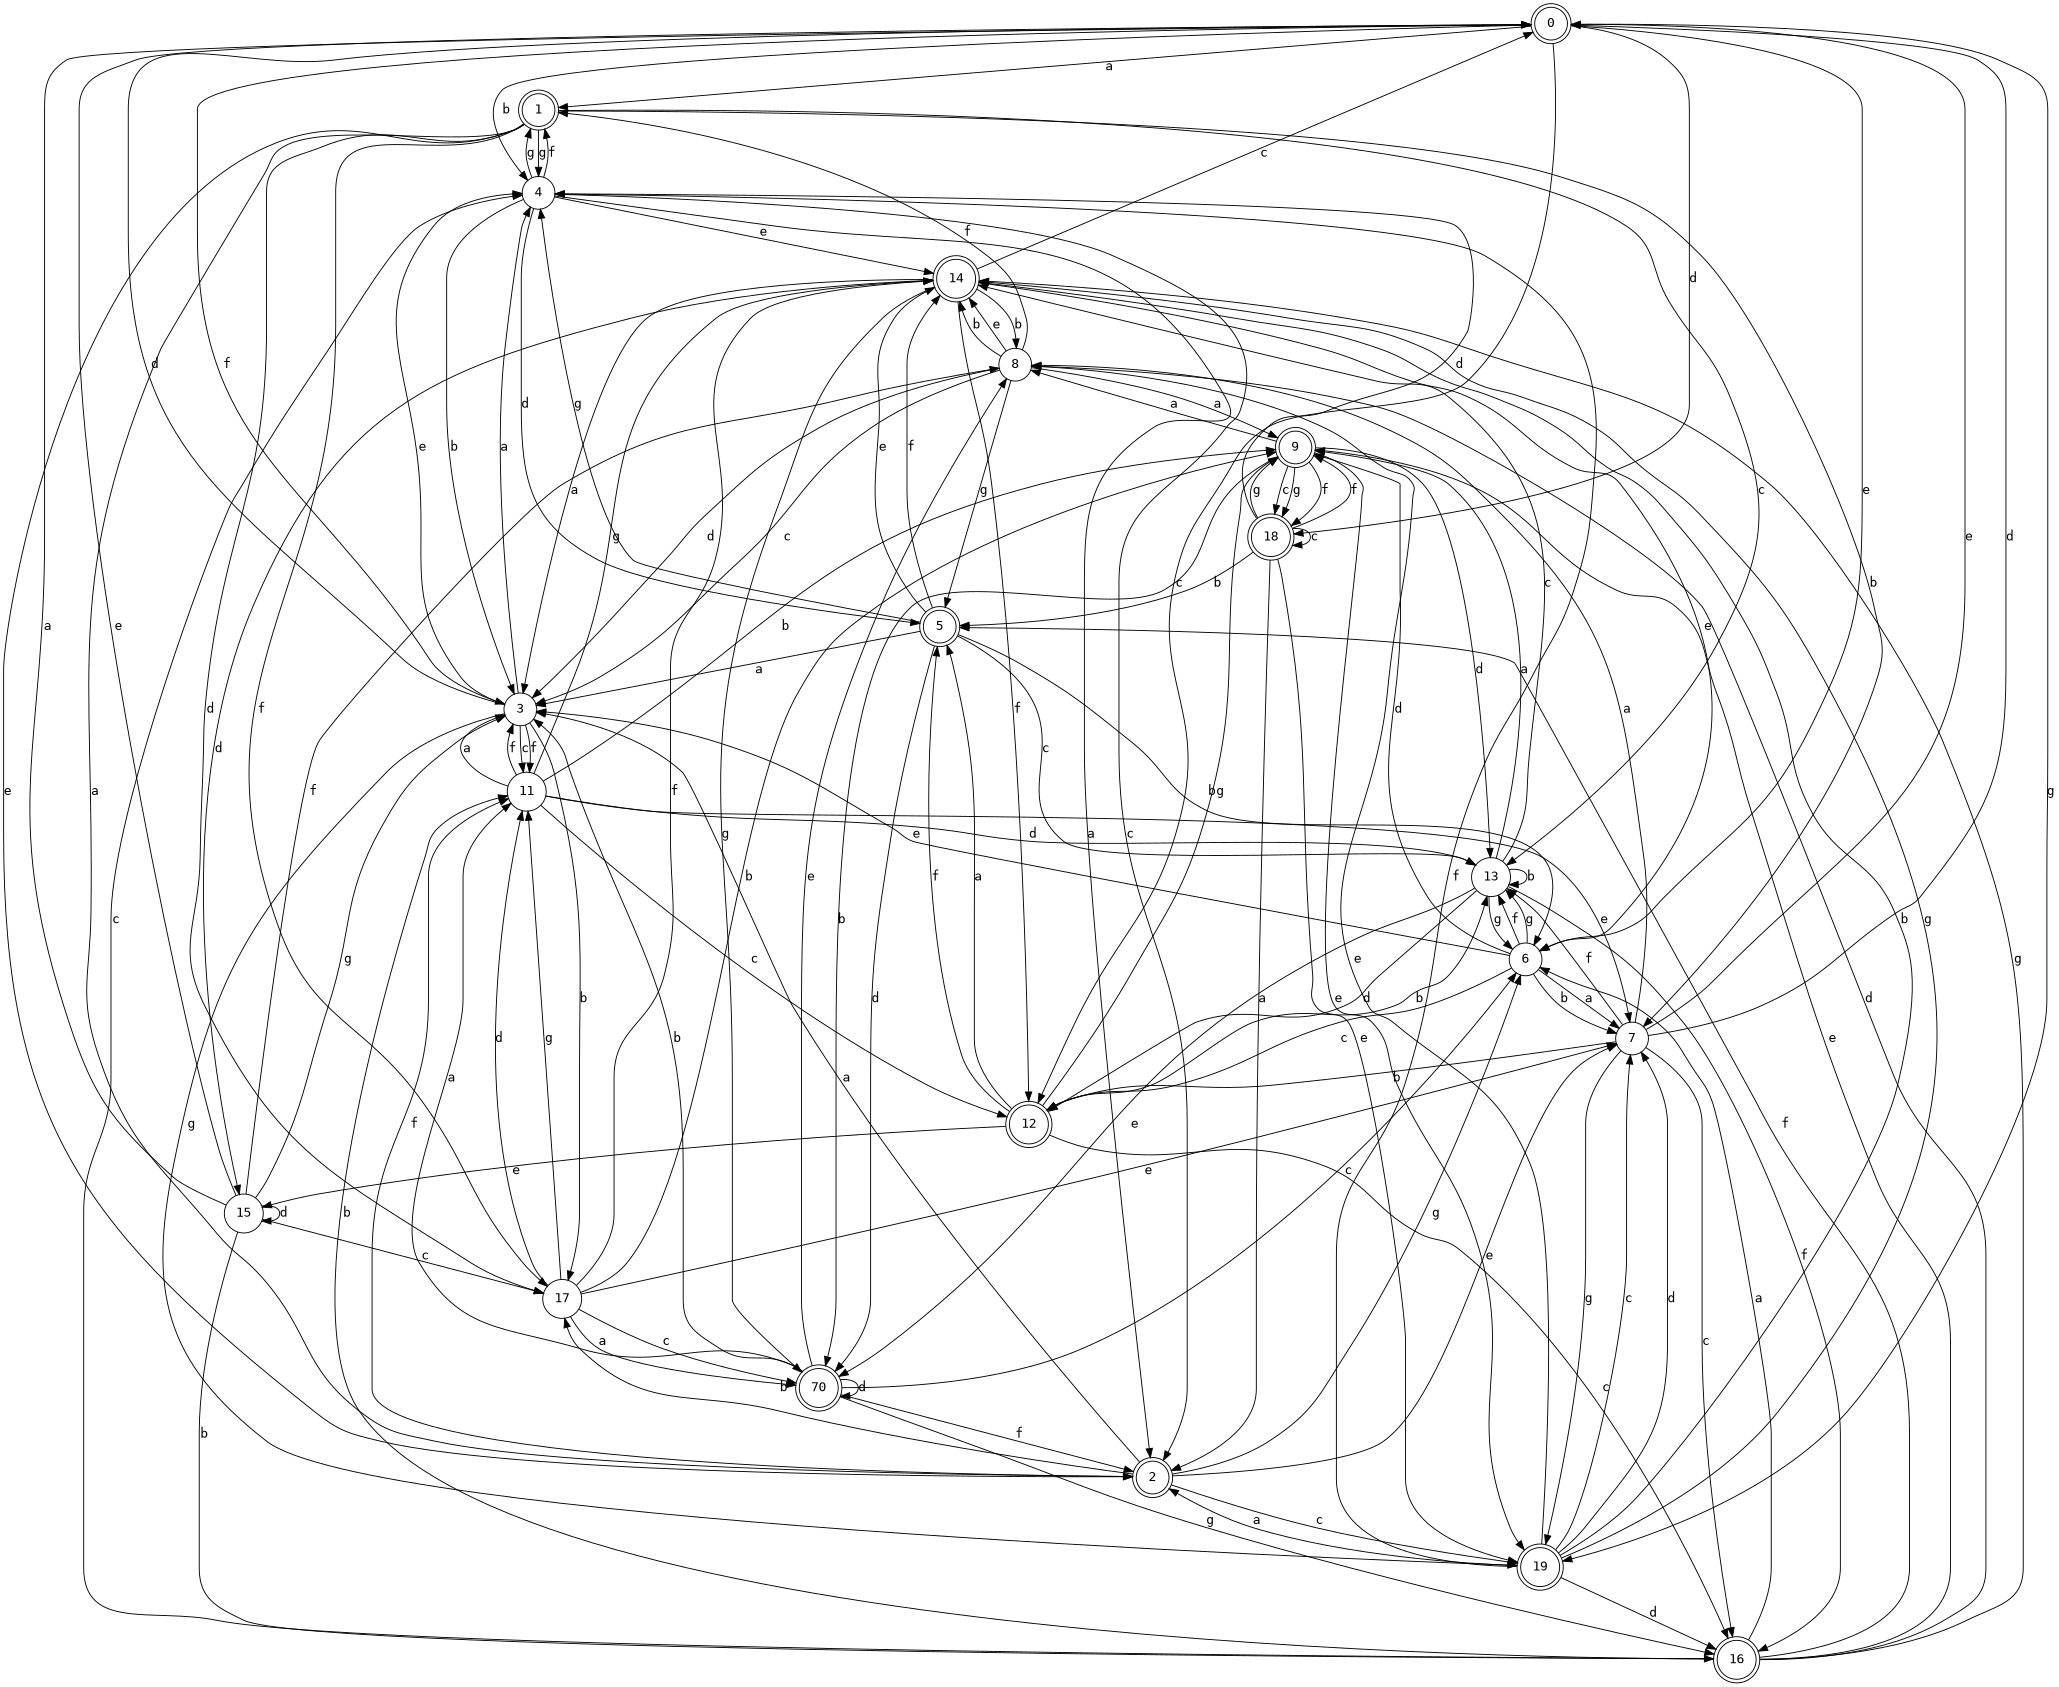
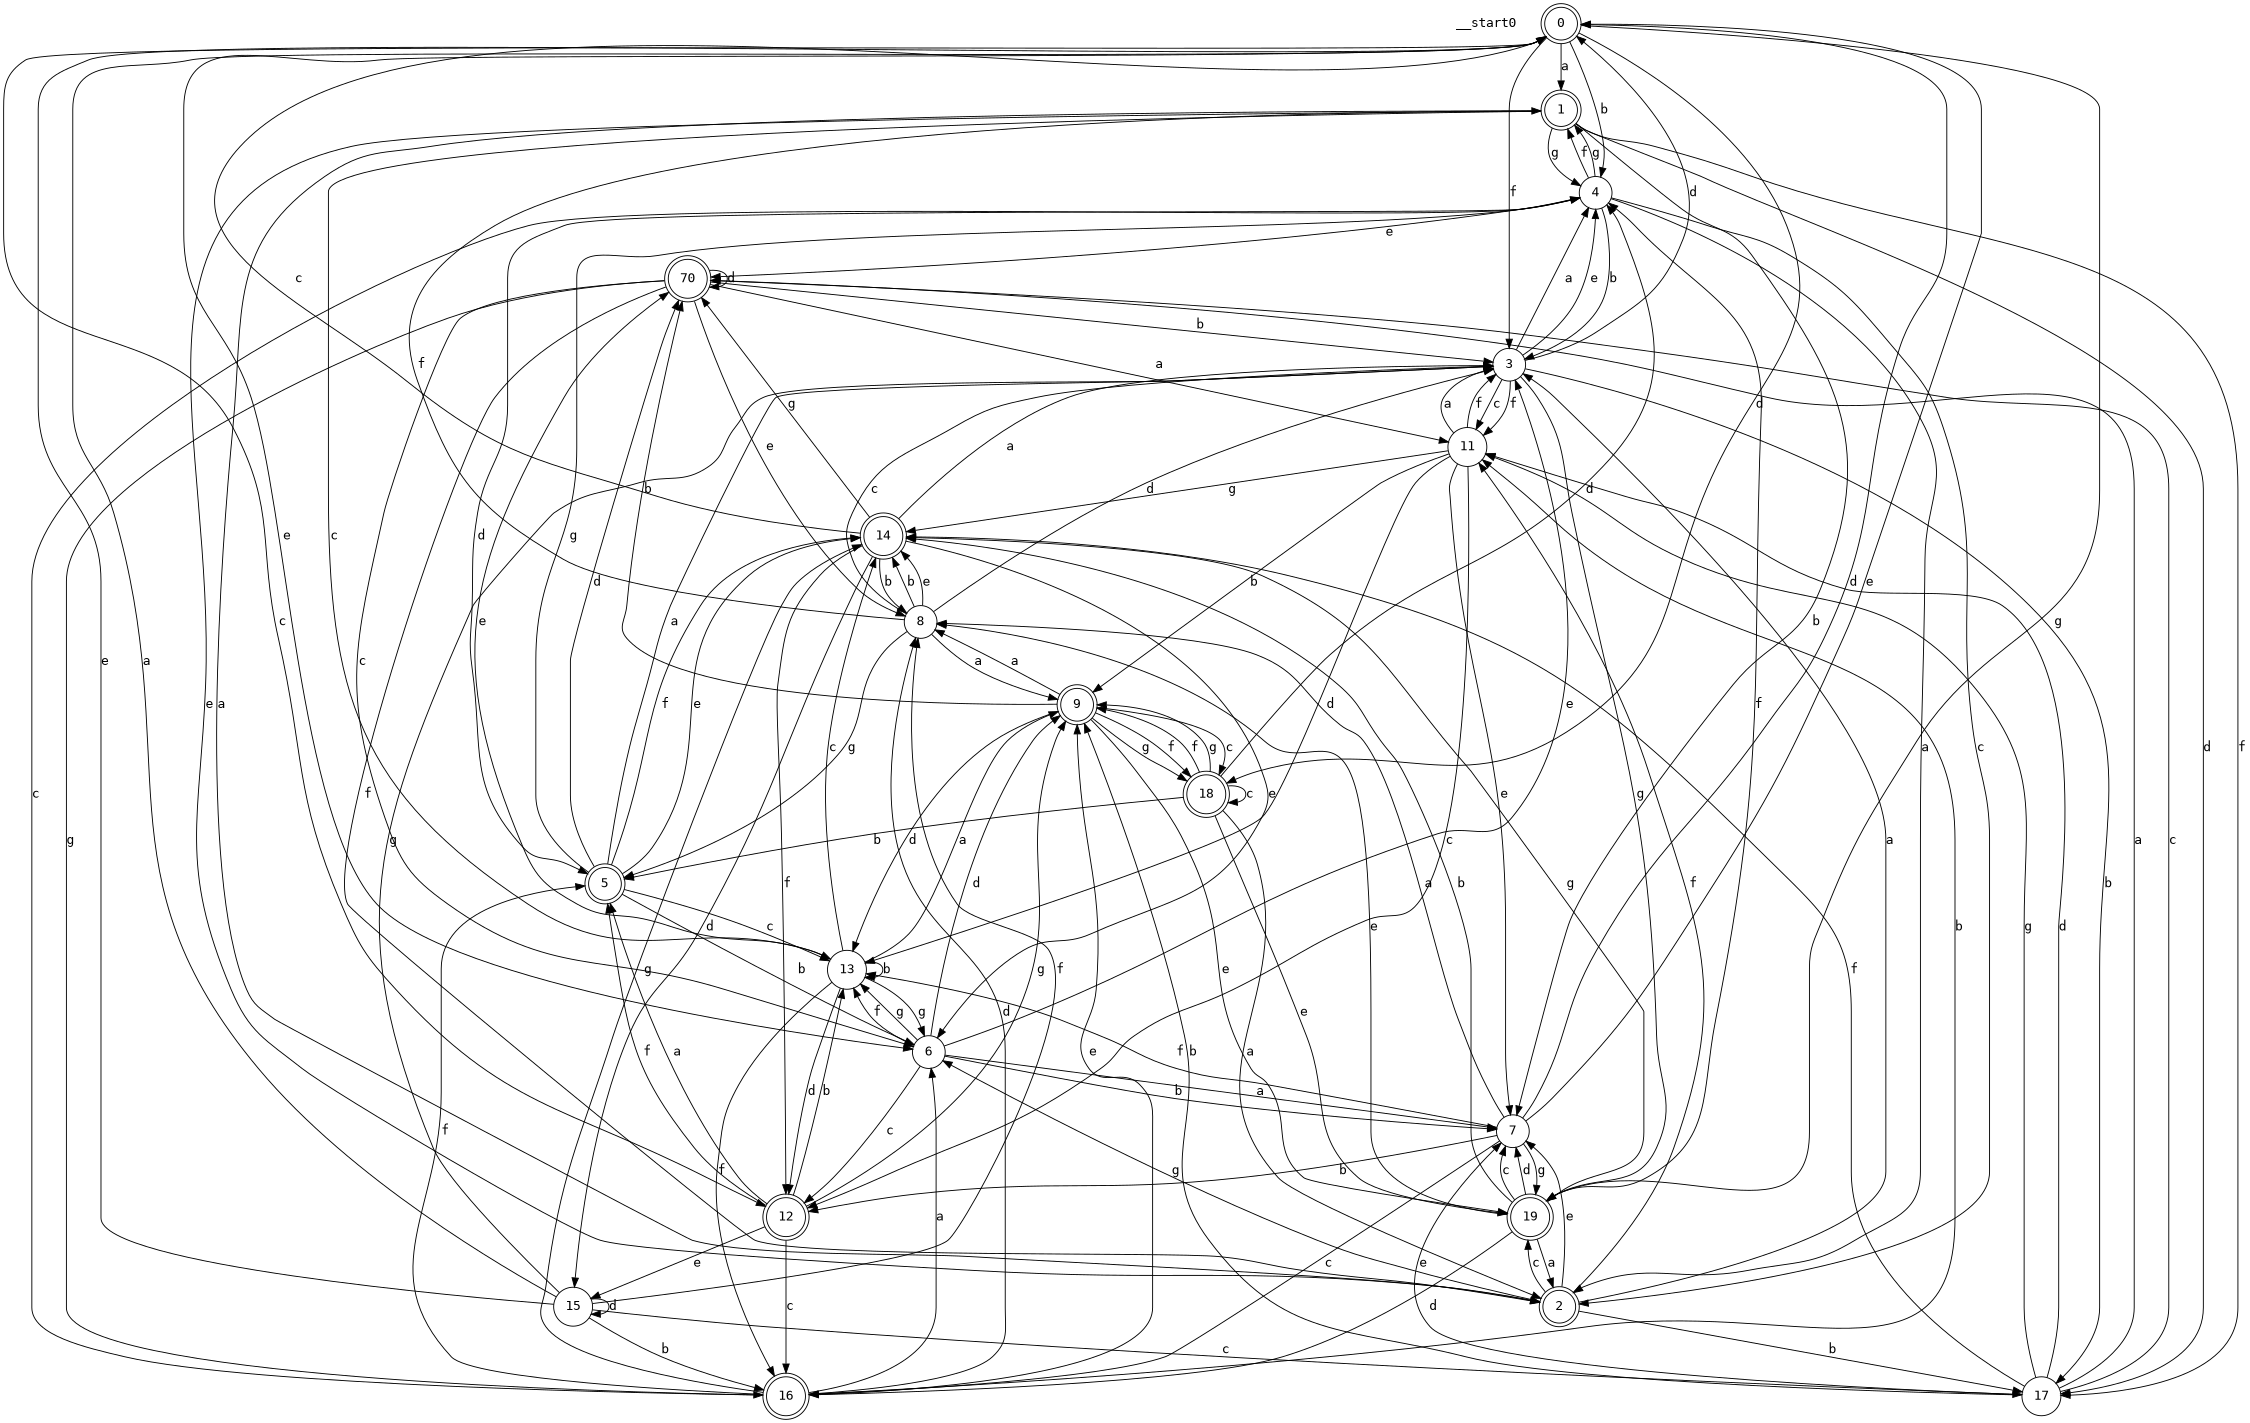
none -> (1486, 24)
(739, 234) -> (1151, 250)
